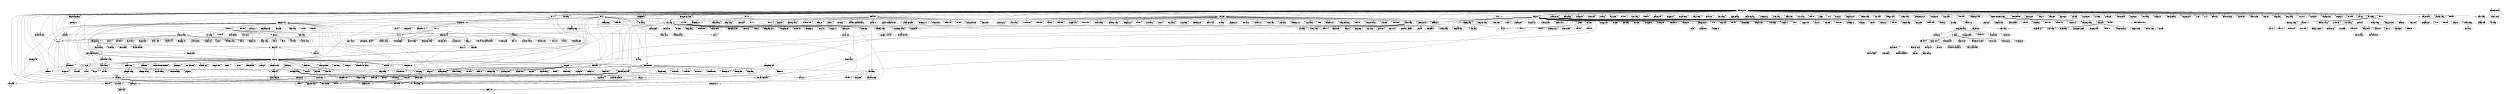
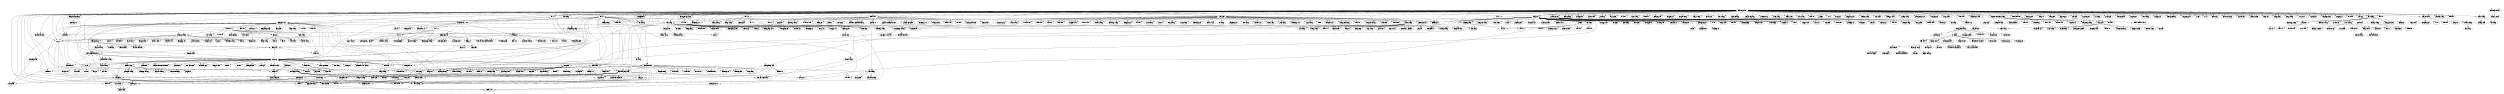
(653, 29) -> none
